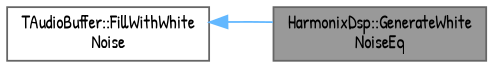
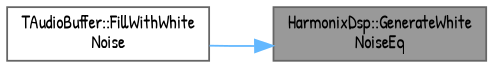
(250, 22) -> (232, 46)
